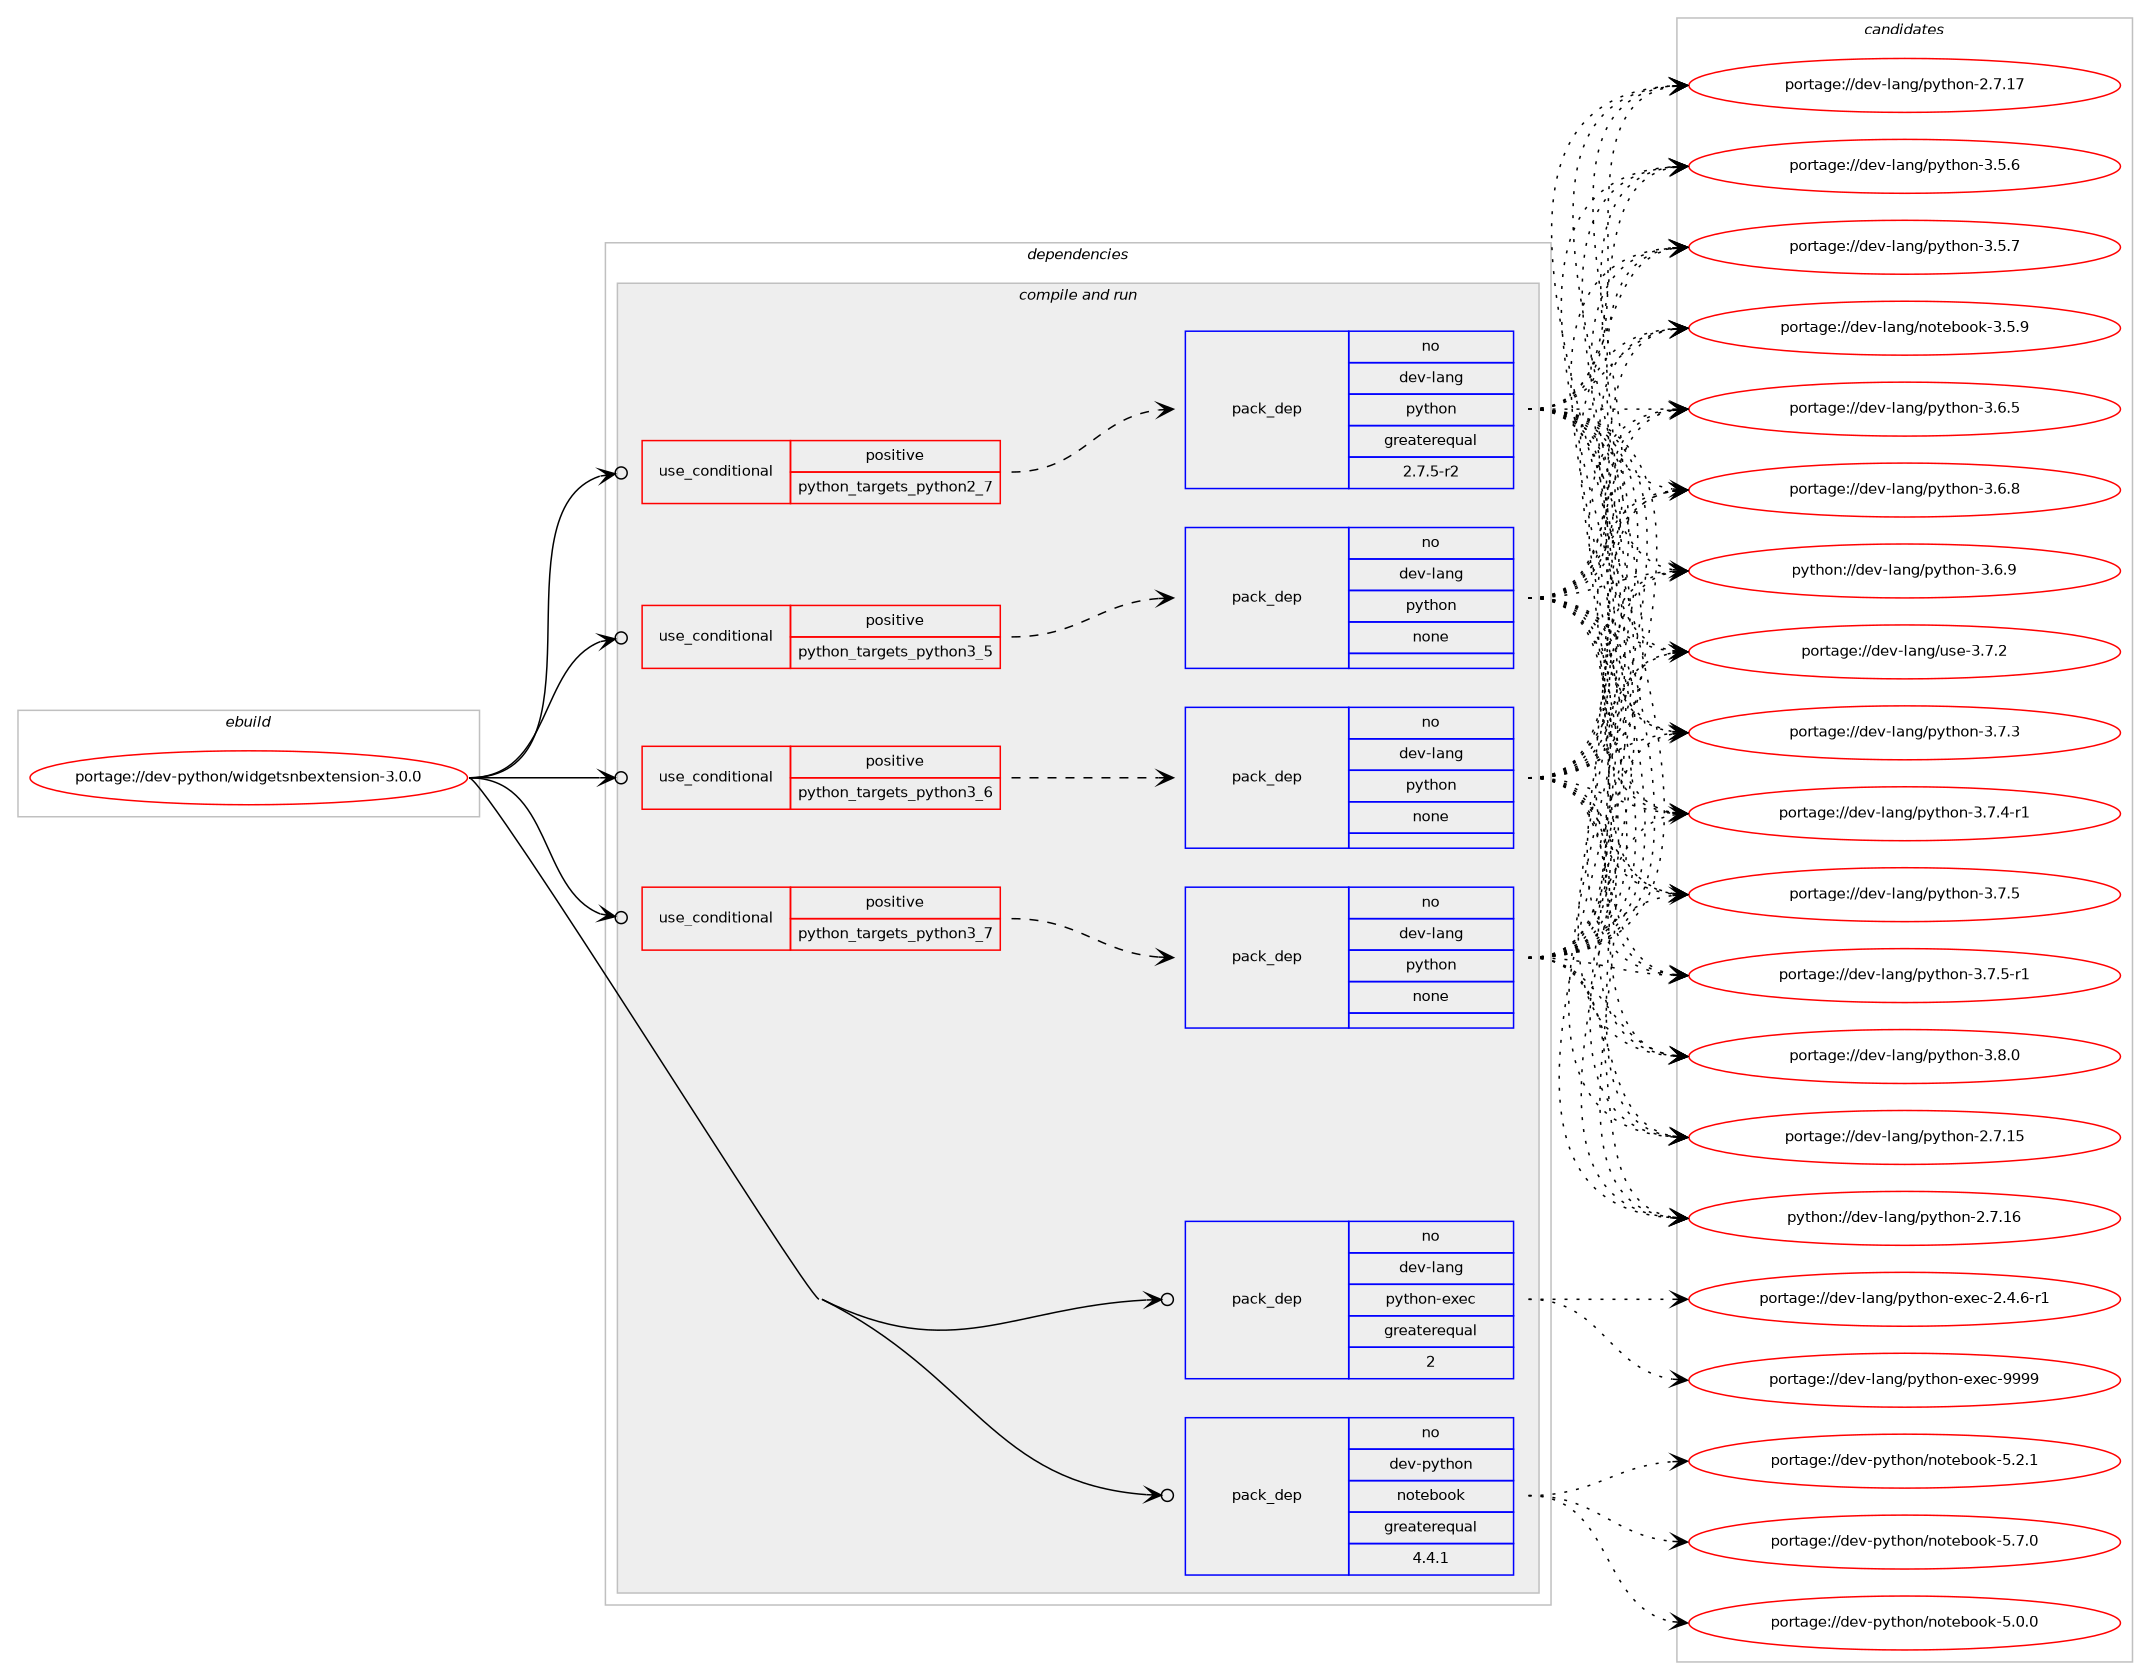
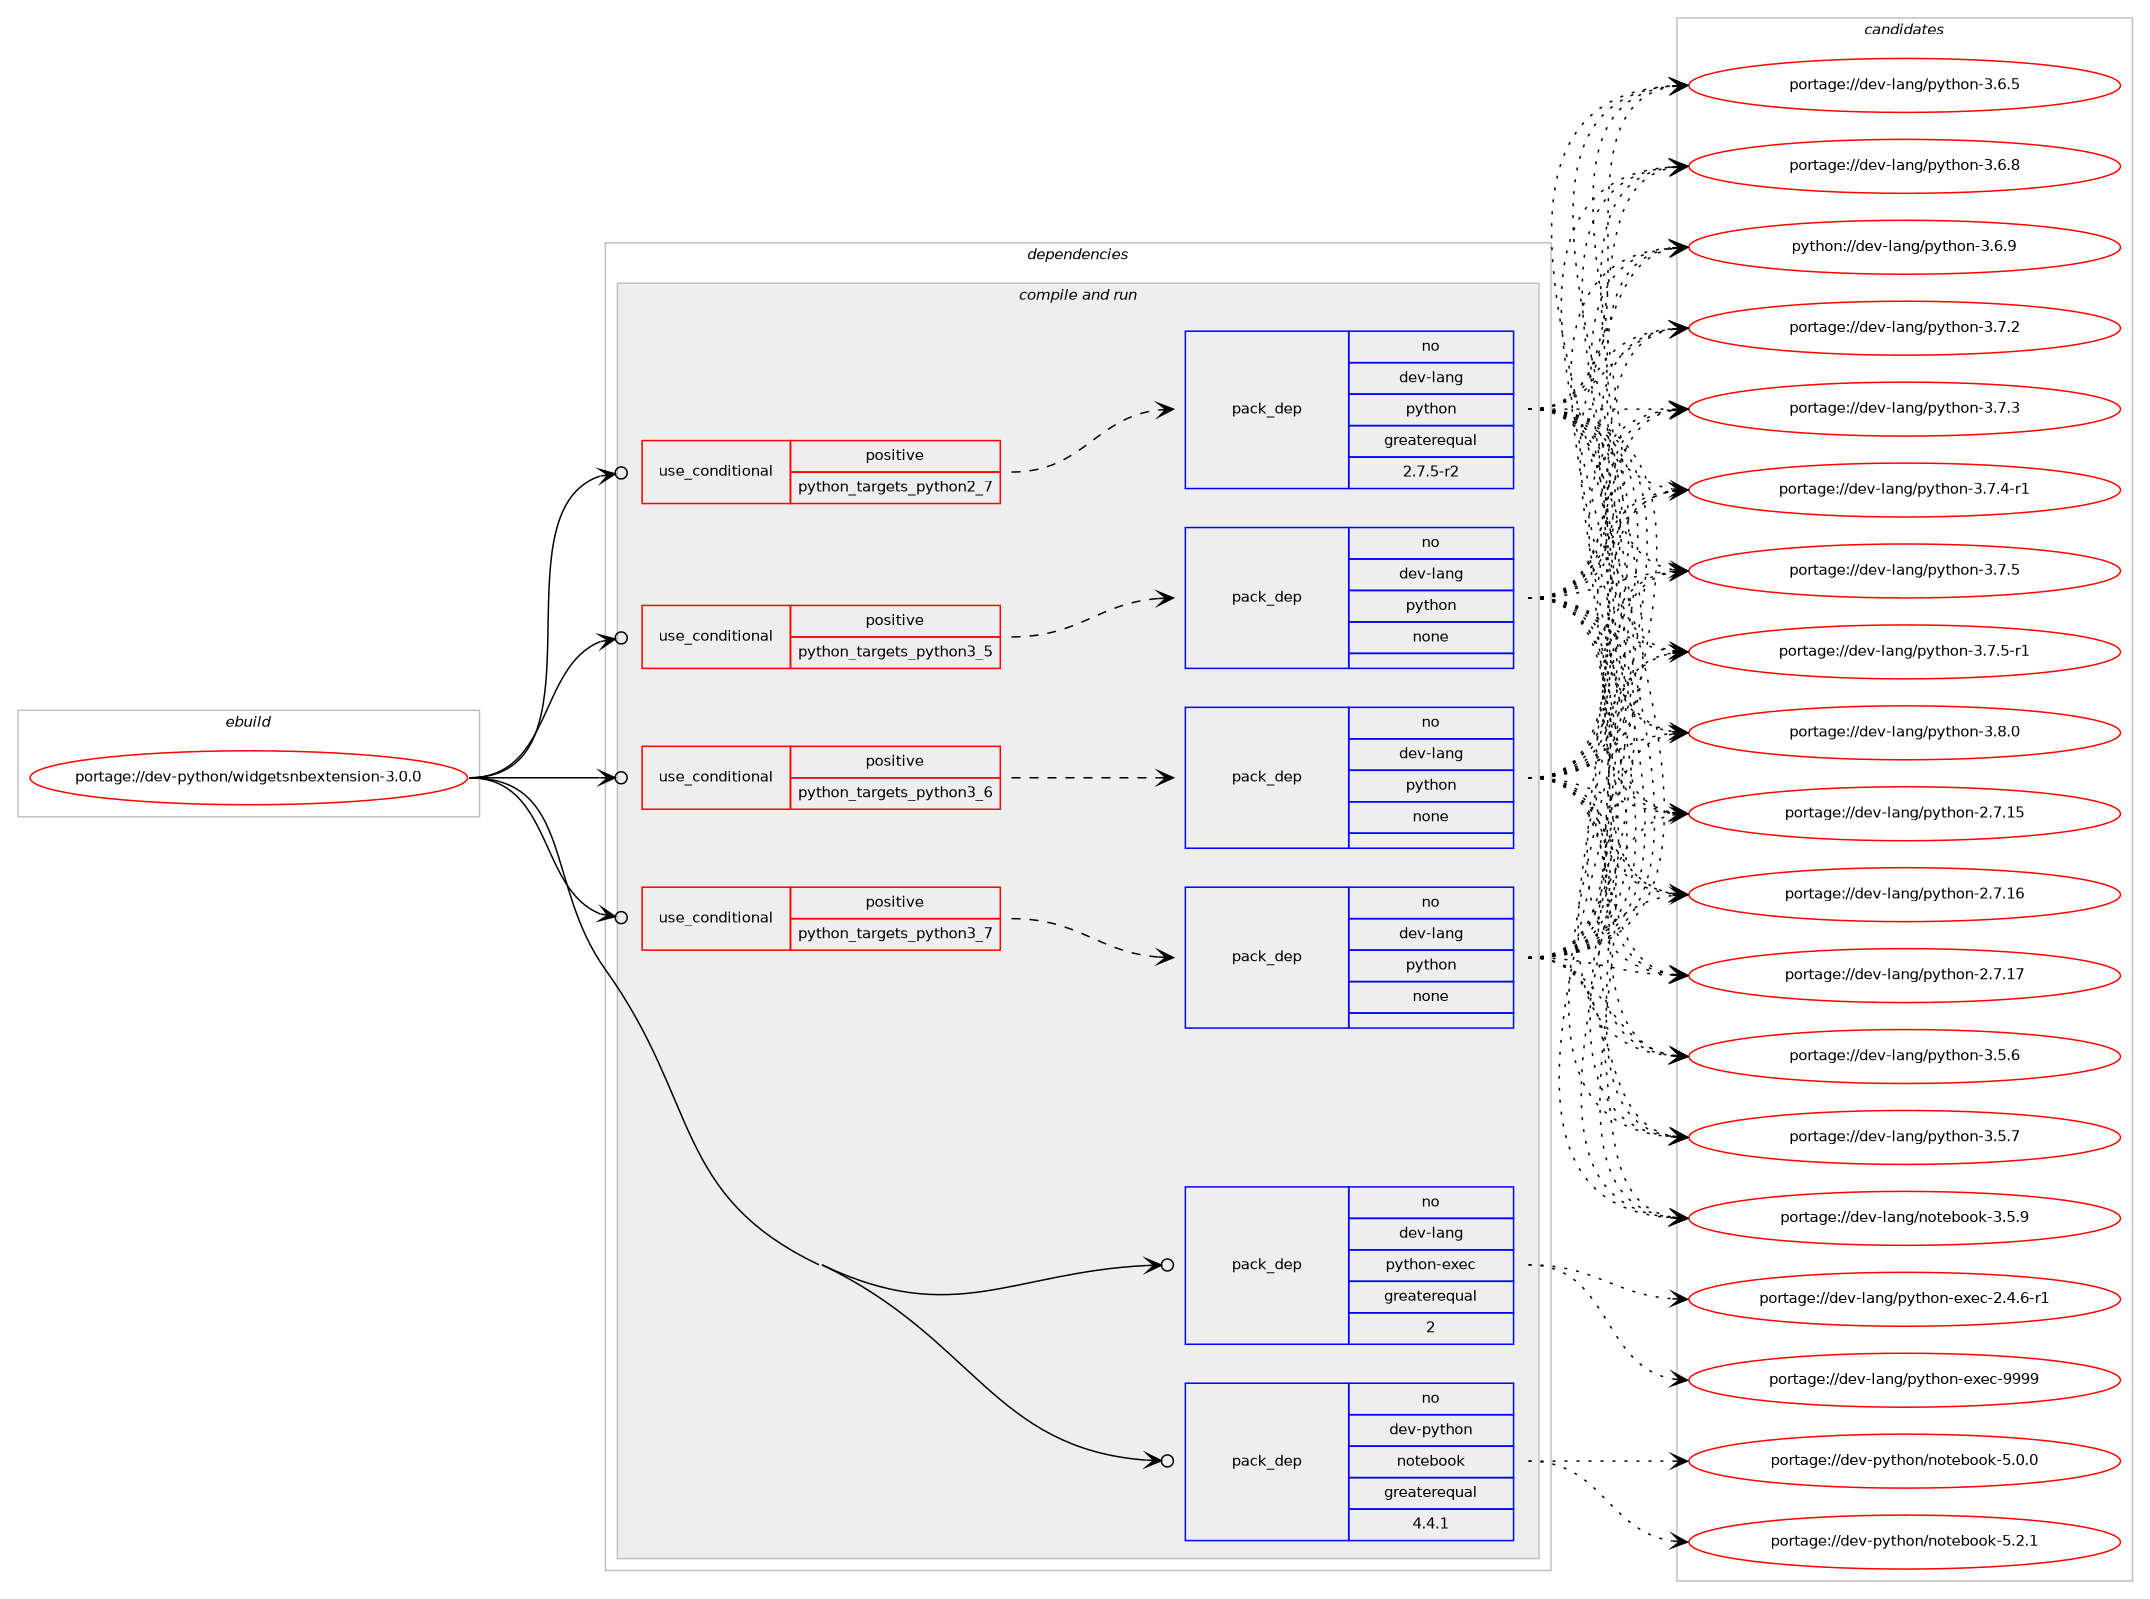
(1905, 652) -> (1905, 328)
(1905, 1218) -> (1905, 895)
(1905, 1542) -> none
